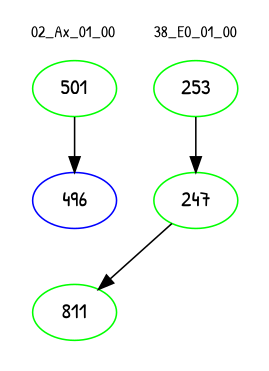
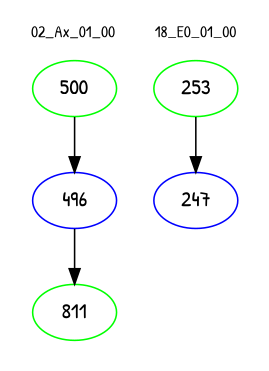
(196, 33) -> (196, 33)
(75, 89) -> (75, 89)
(196, 200) -> (196, 200)
(141, 251) -> (75, 249)
